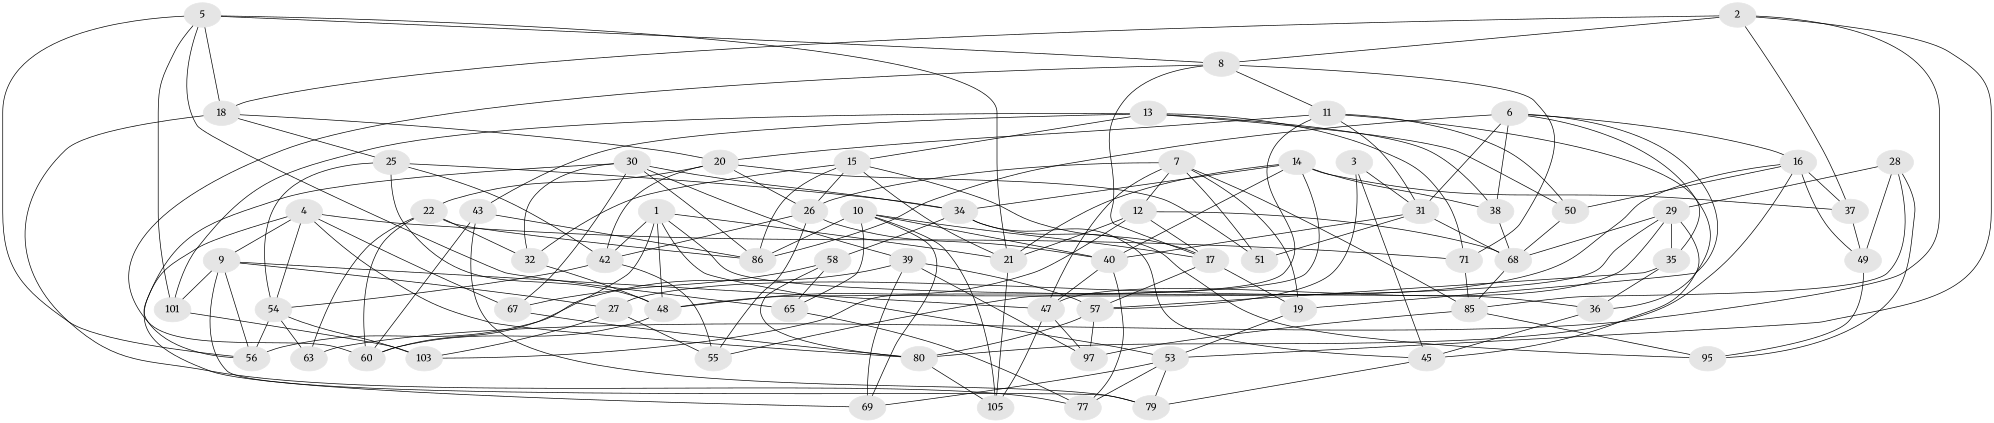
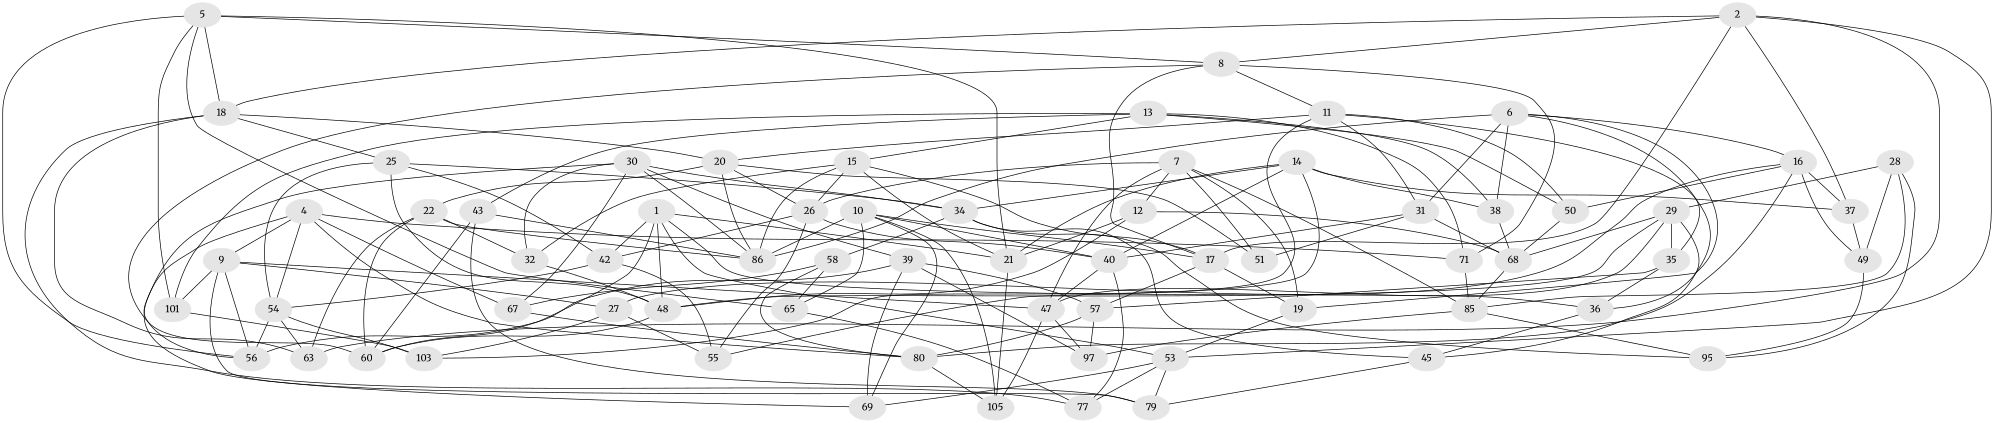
(1354, 162) -> none
(641, 192) -> (733, 213)
(1174, 236) -> (1530, 240)
none -> (57, 277)
